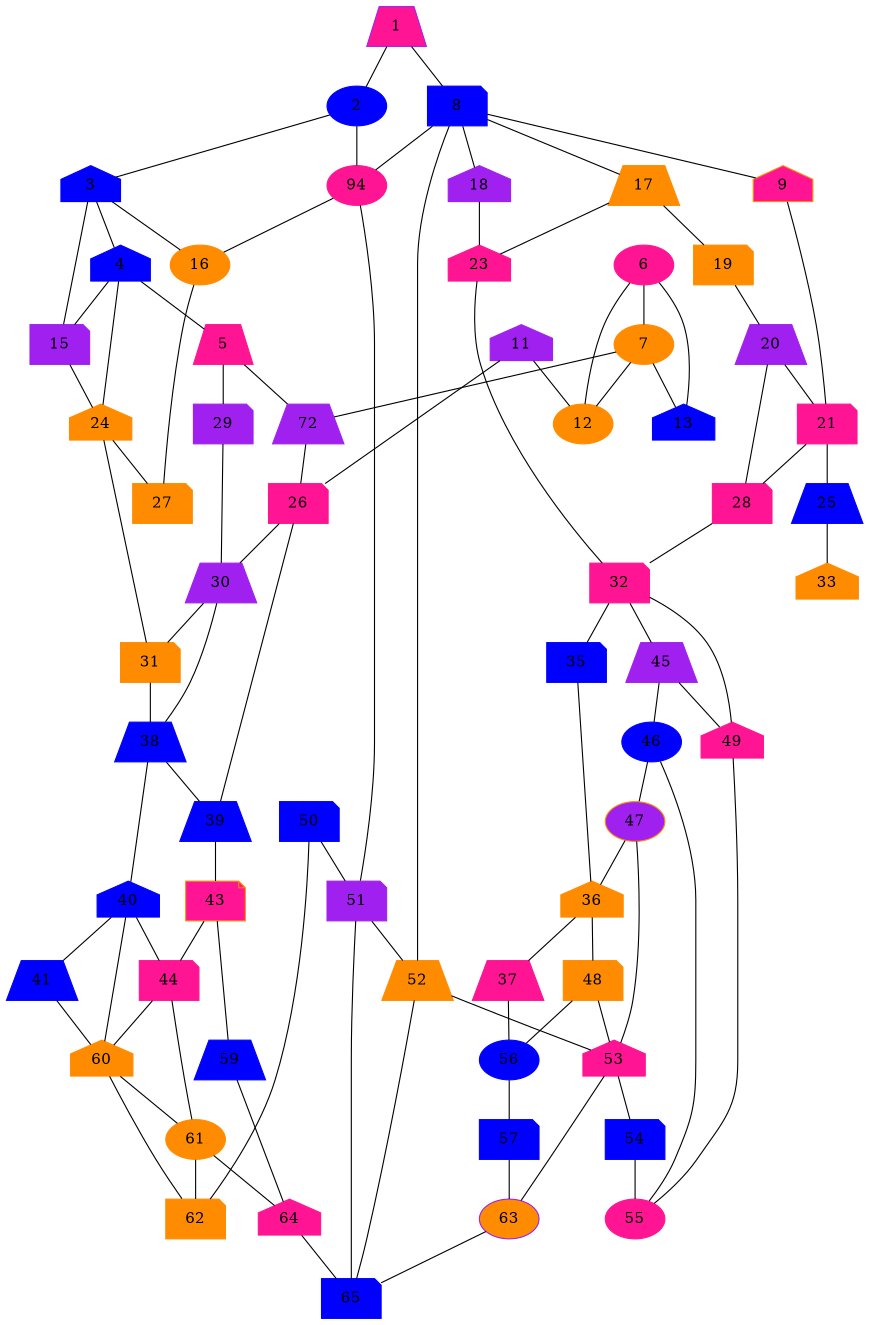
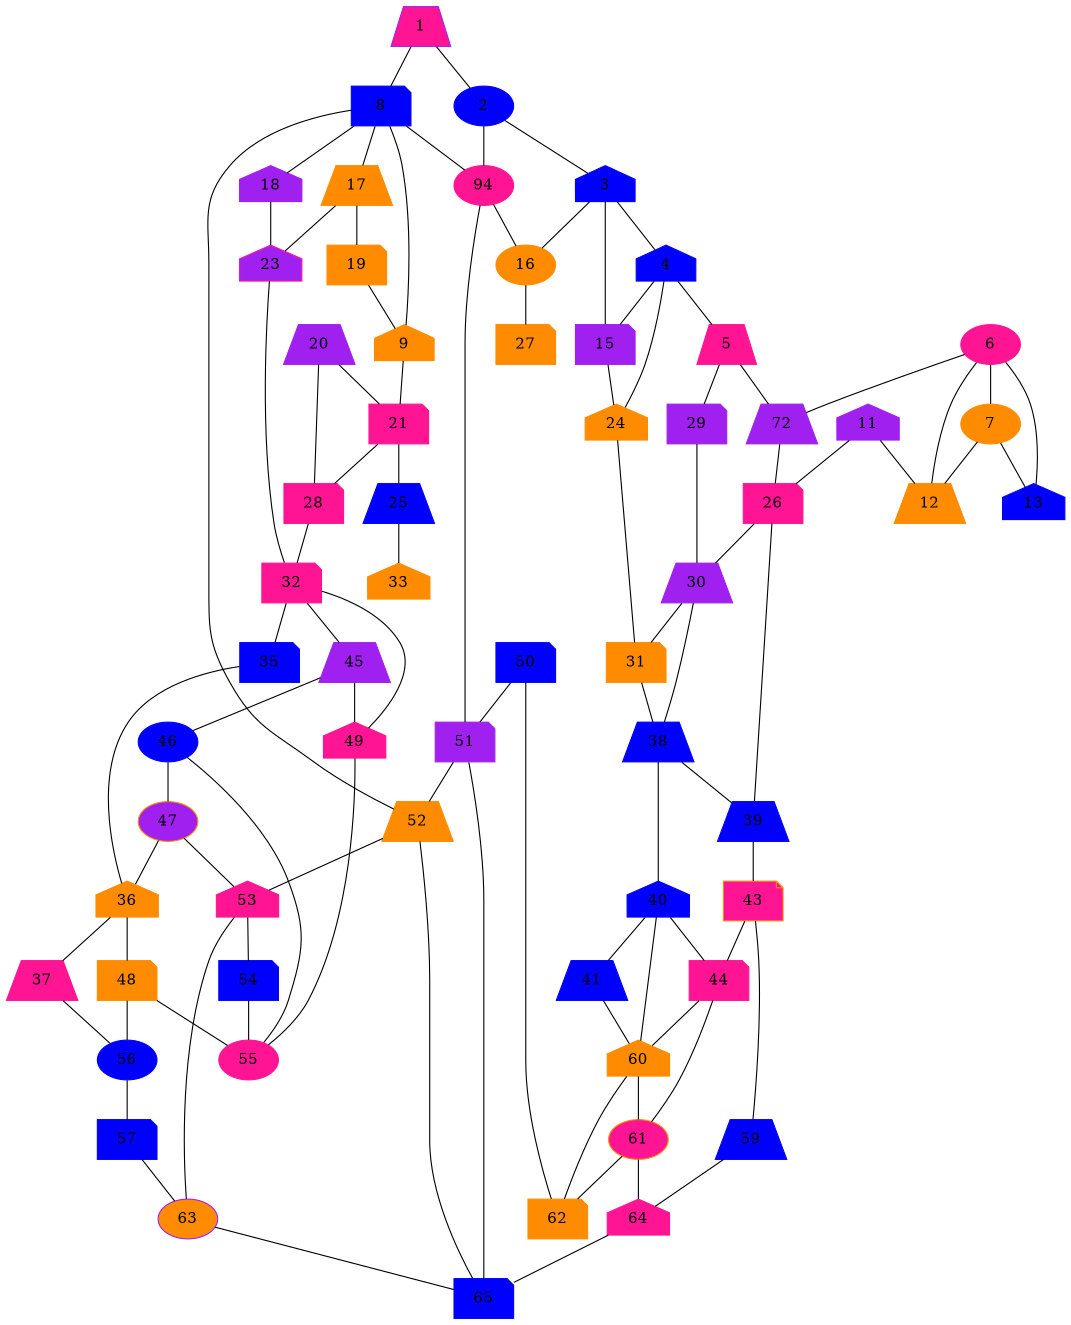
(783, 186) -> (404, 344)
(479, 265) -> (271, 265)
(747, 305) -> (382, 307)
(496, 380) -> (885, 383)
(583, 424) -> (930, 504)
(130, 462) -> none
(604, 1021) -> (187, 1020)
(196, 1140) -> (638, 1140)
